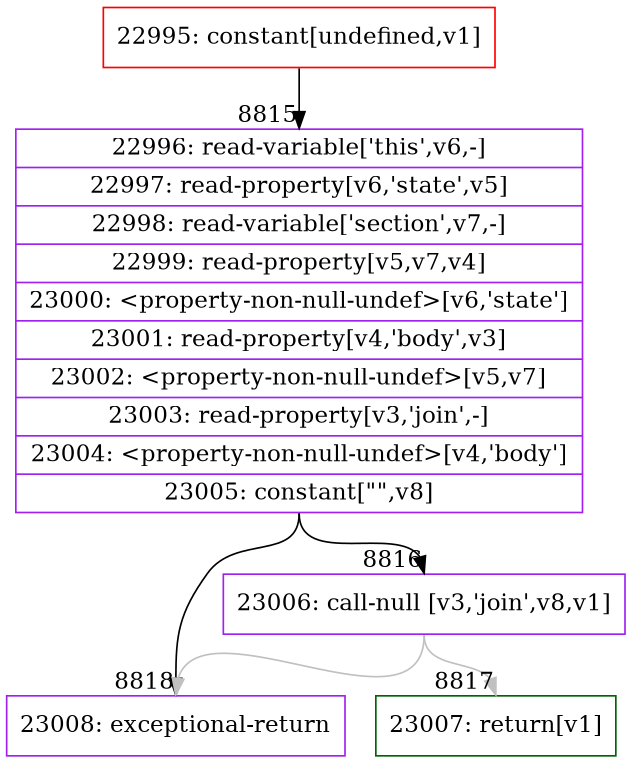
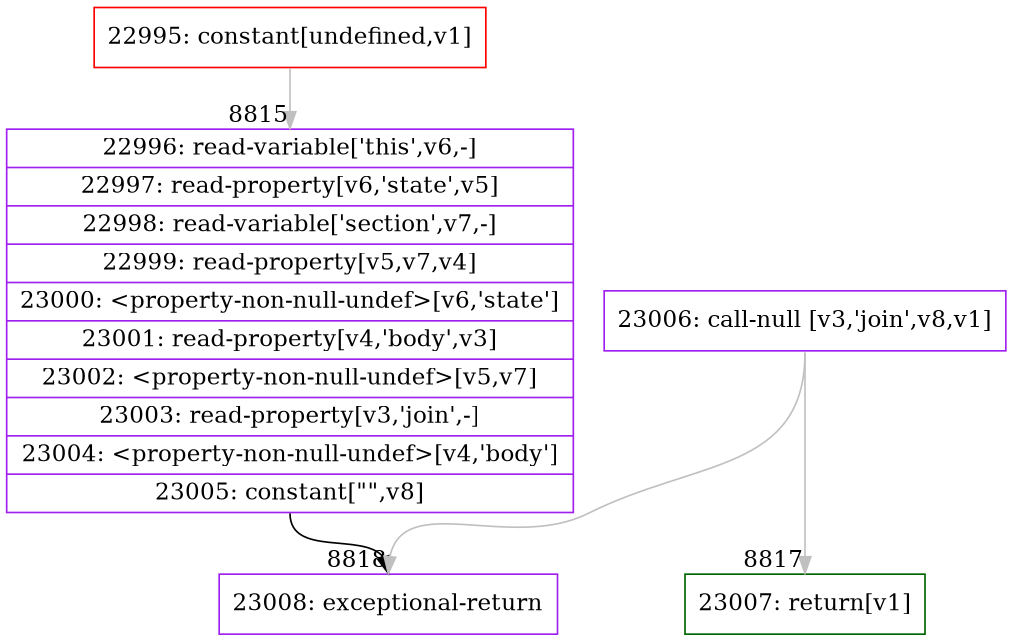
(299, 90) -> (290, 90)
(353, 543) -> none
